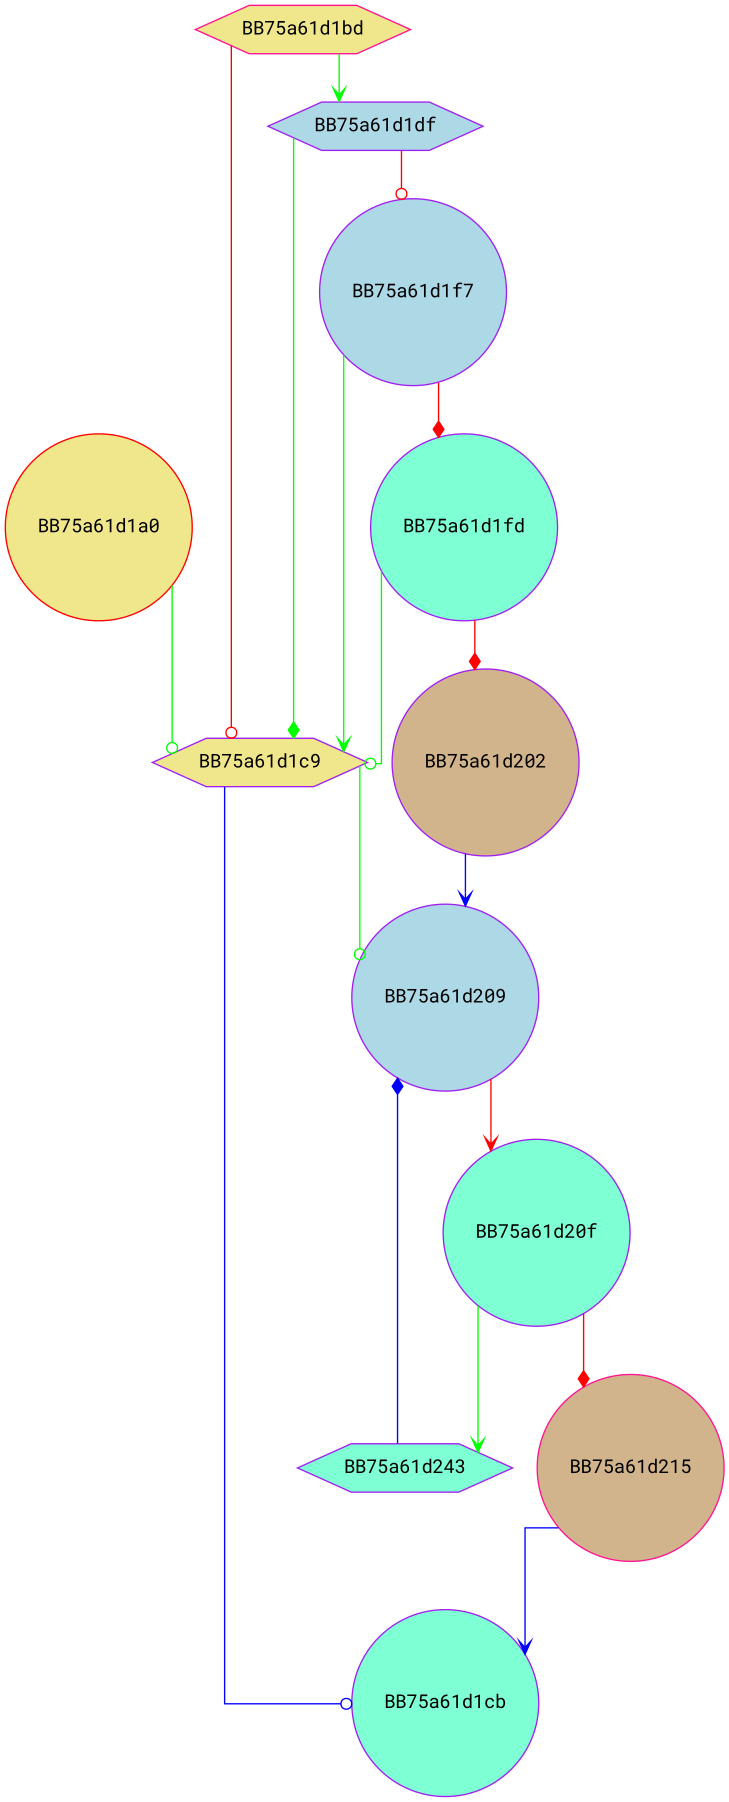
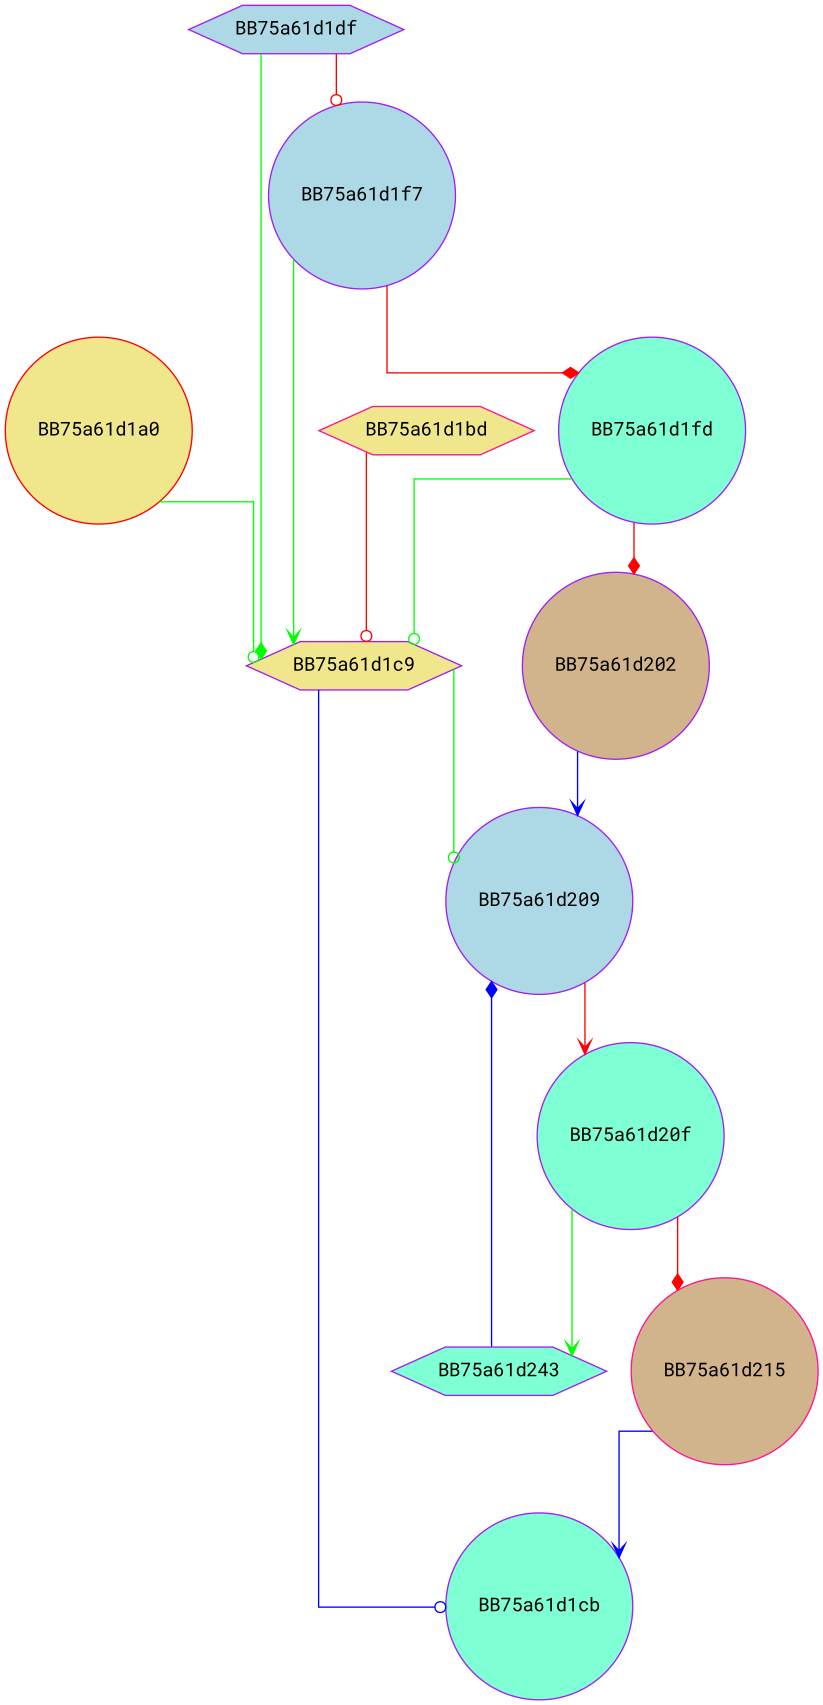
(339, 71) -> none
